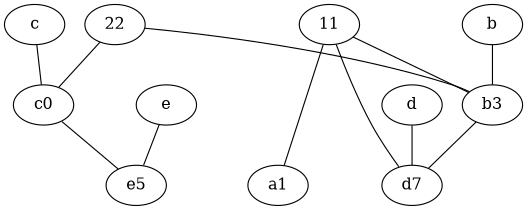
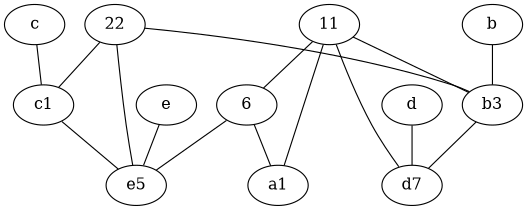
(44, 105) -> (44, 105)
none -> (124, 105)
none -> (247, 105)
